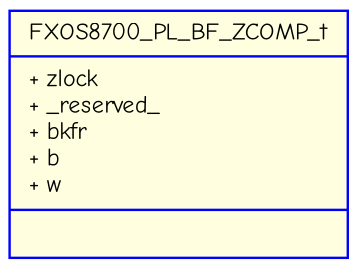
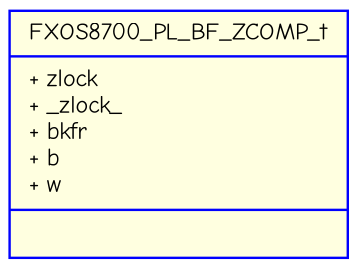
(95, 106) -> (77, 106)
